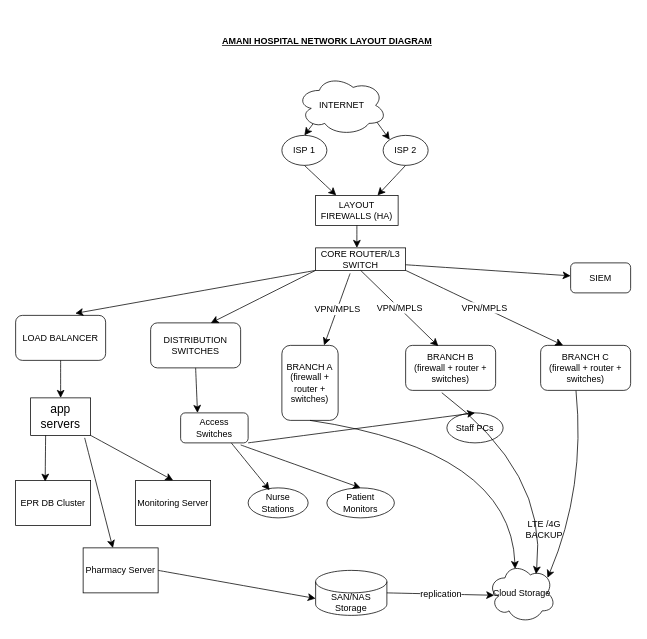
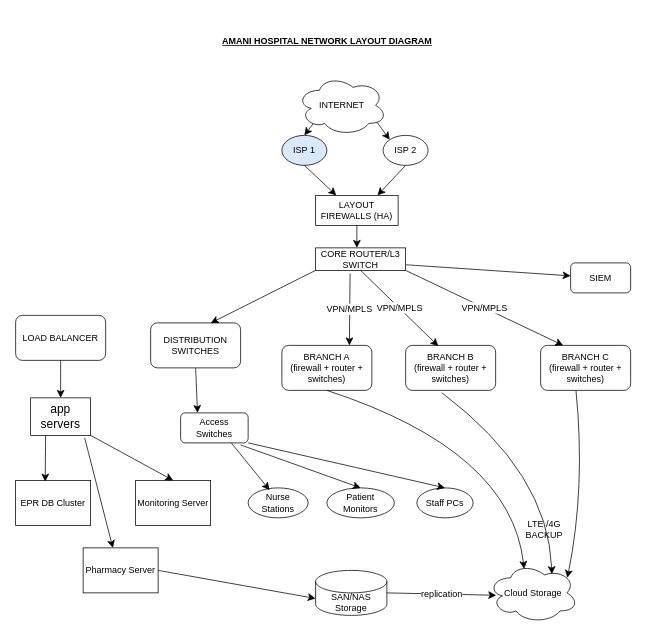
(304, 150) -> (304, 150)
(193, 292) -> none
(310, 383) -> (327, 368)
(475, 428) -> (445, 503)
(522, 593) -> (533, 593)
